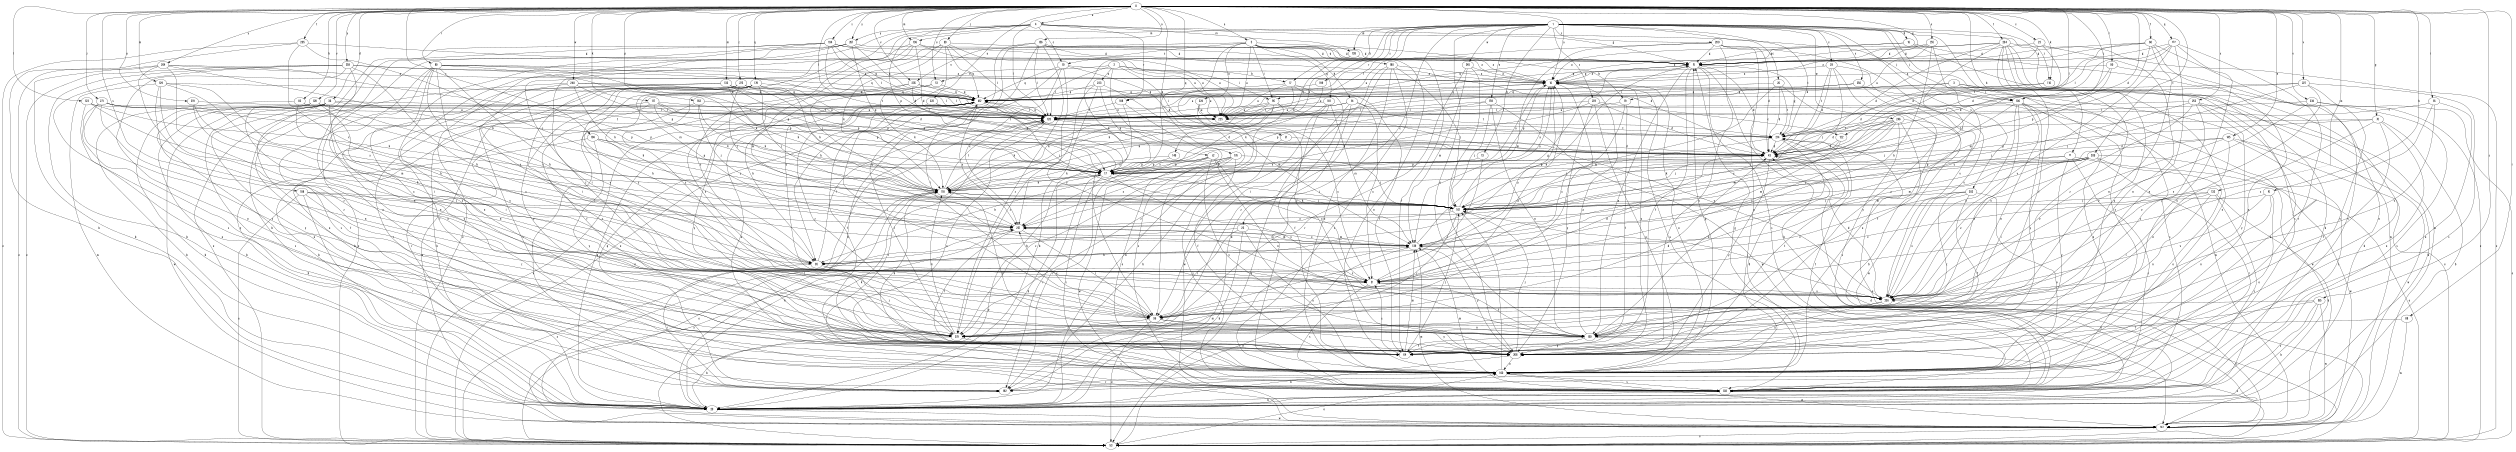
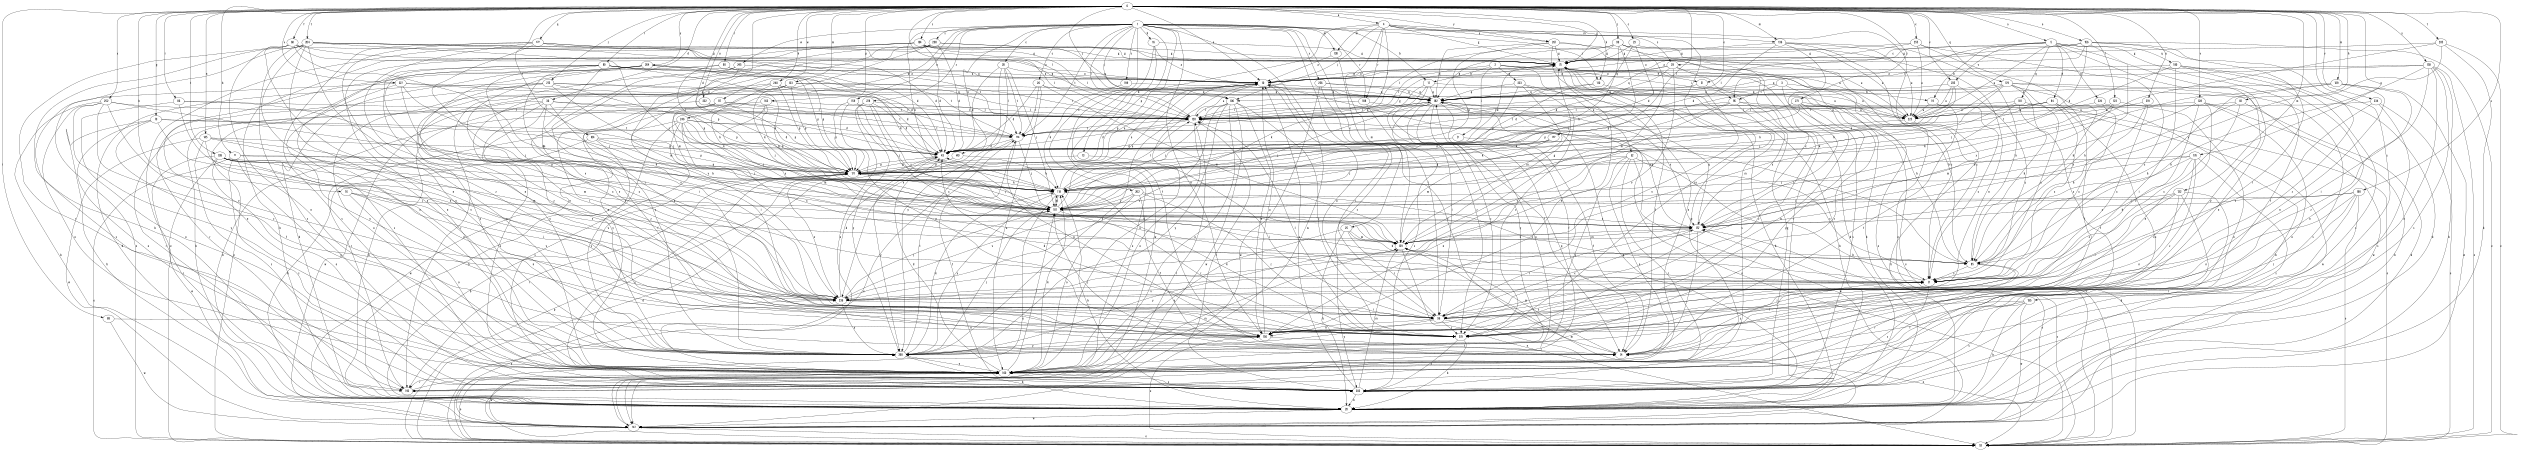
(1718, 117) -> (1370, 260)
(1787, 297) -> none
